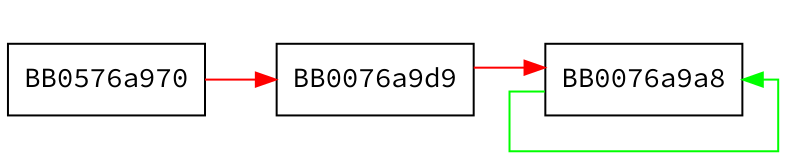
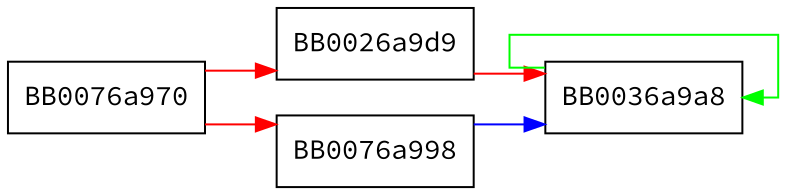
(106, 80) -> (106, 98)
(375, 80) -> (375, 44)
(644, 80) -> (644, 98)
none -> (375, 151)
